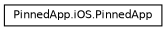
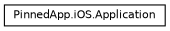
(83, 15) -> (85, 15)
